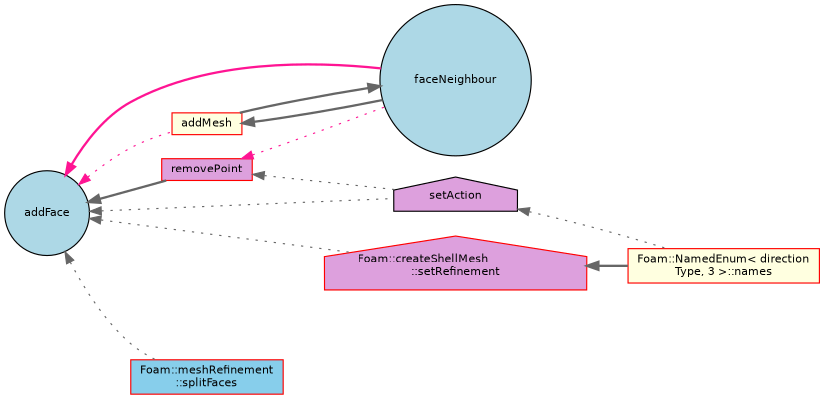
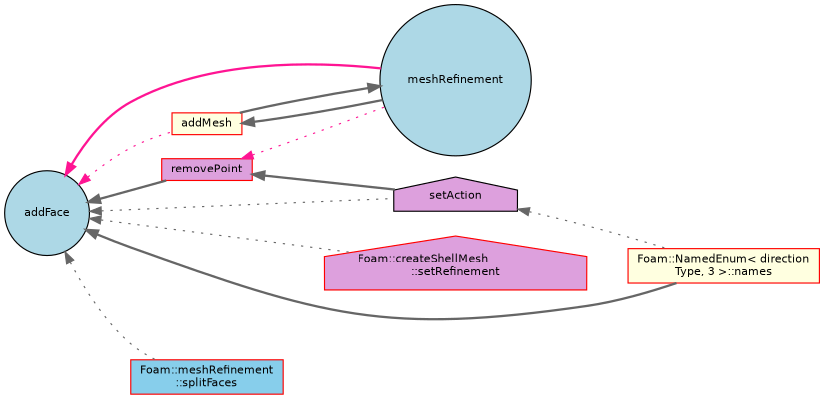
(456, 80) -> (456, 80)
(330, 183) -> (330, 183)
(613, 266) -> (382, 316)
